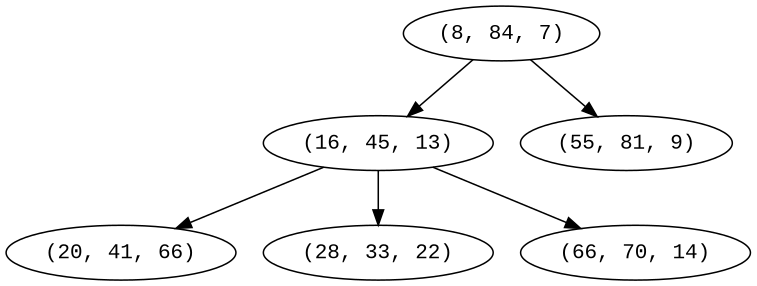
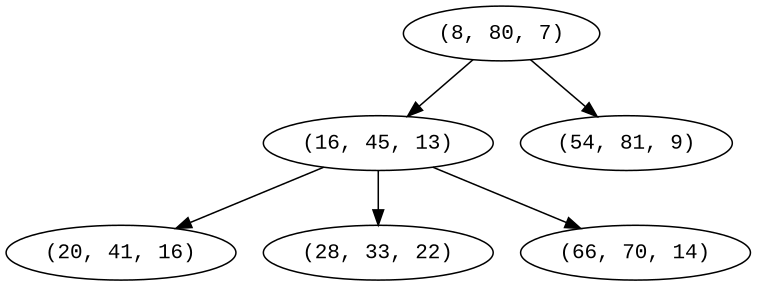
(502, 33) -> (502, 33)
(626, 143) -> (626, 143)
(121, 253) -> (121, 253)
